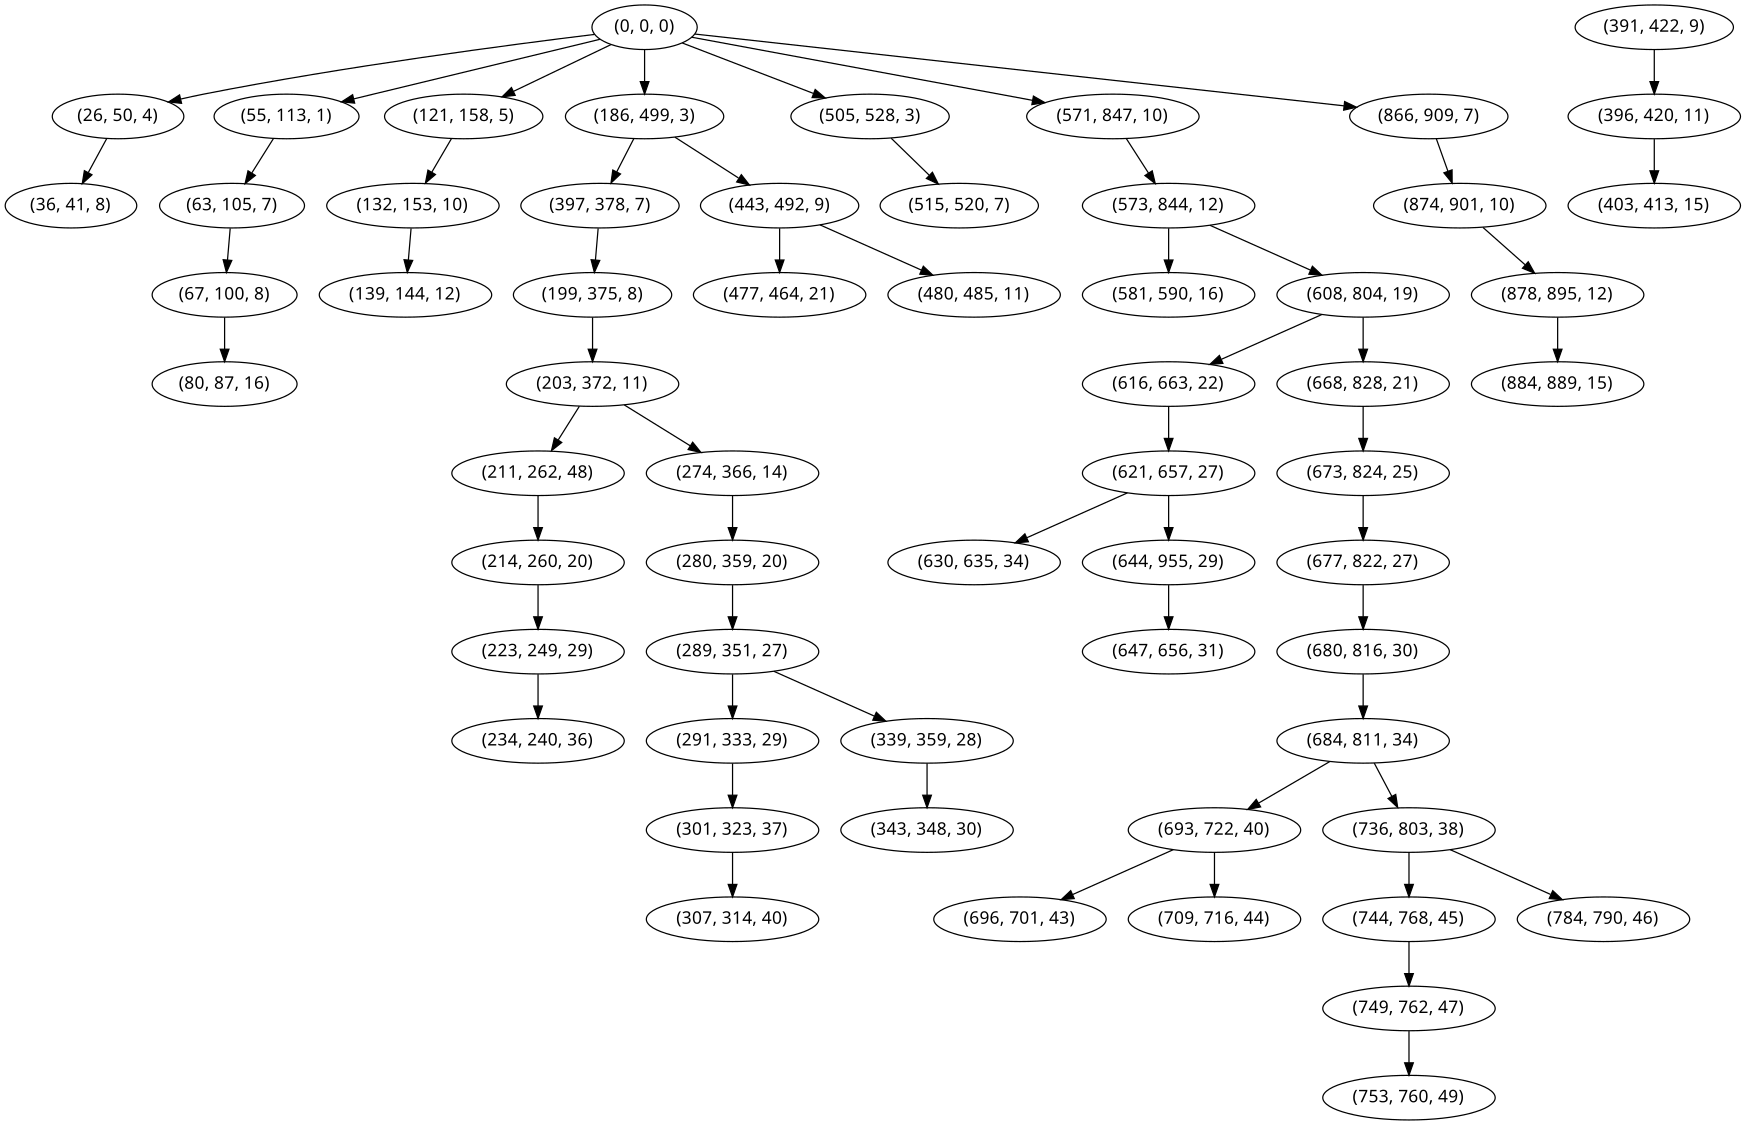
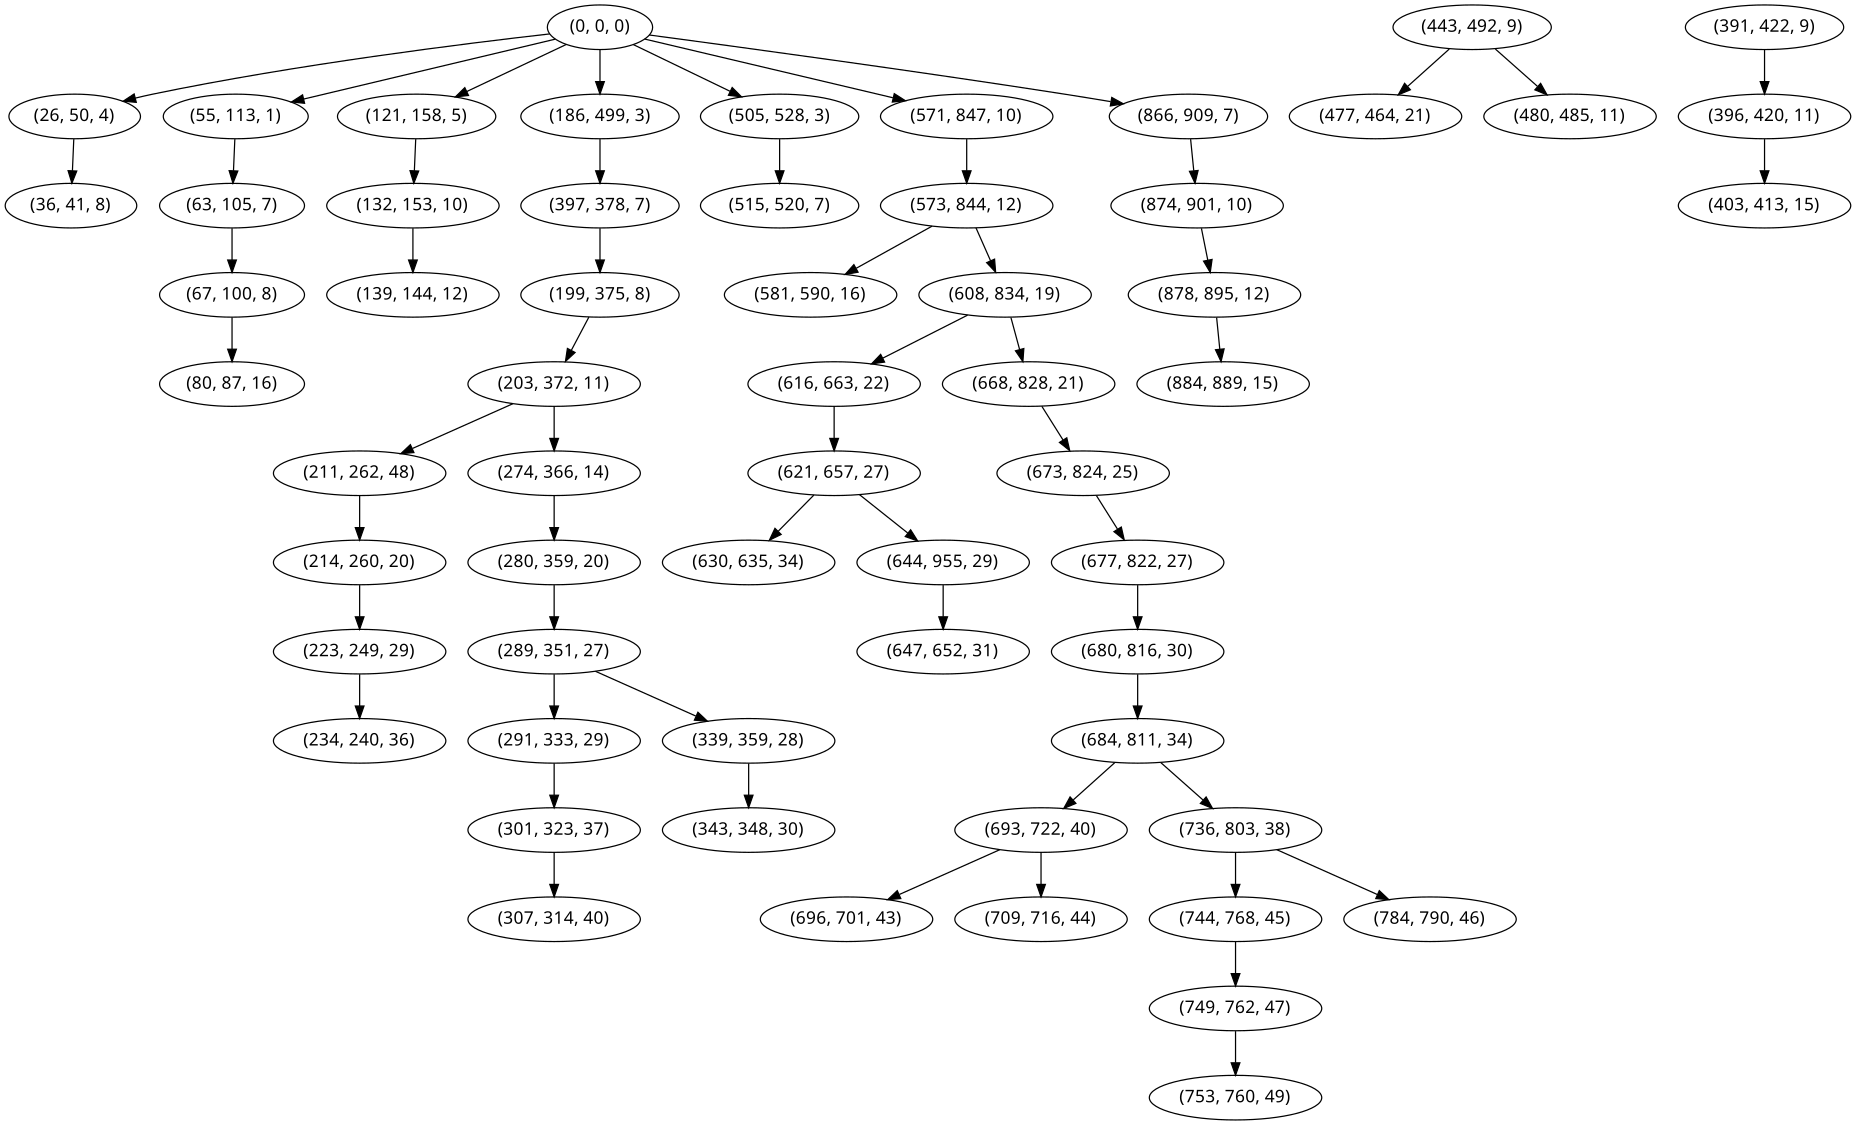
(707, 158) -> none
(1363, 295) -> (1005, 295)
(1169, 652) -> (943, 652)
